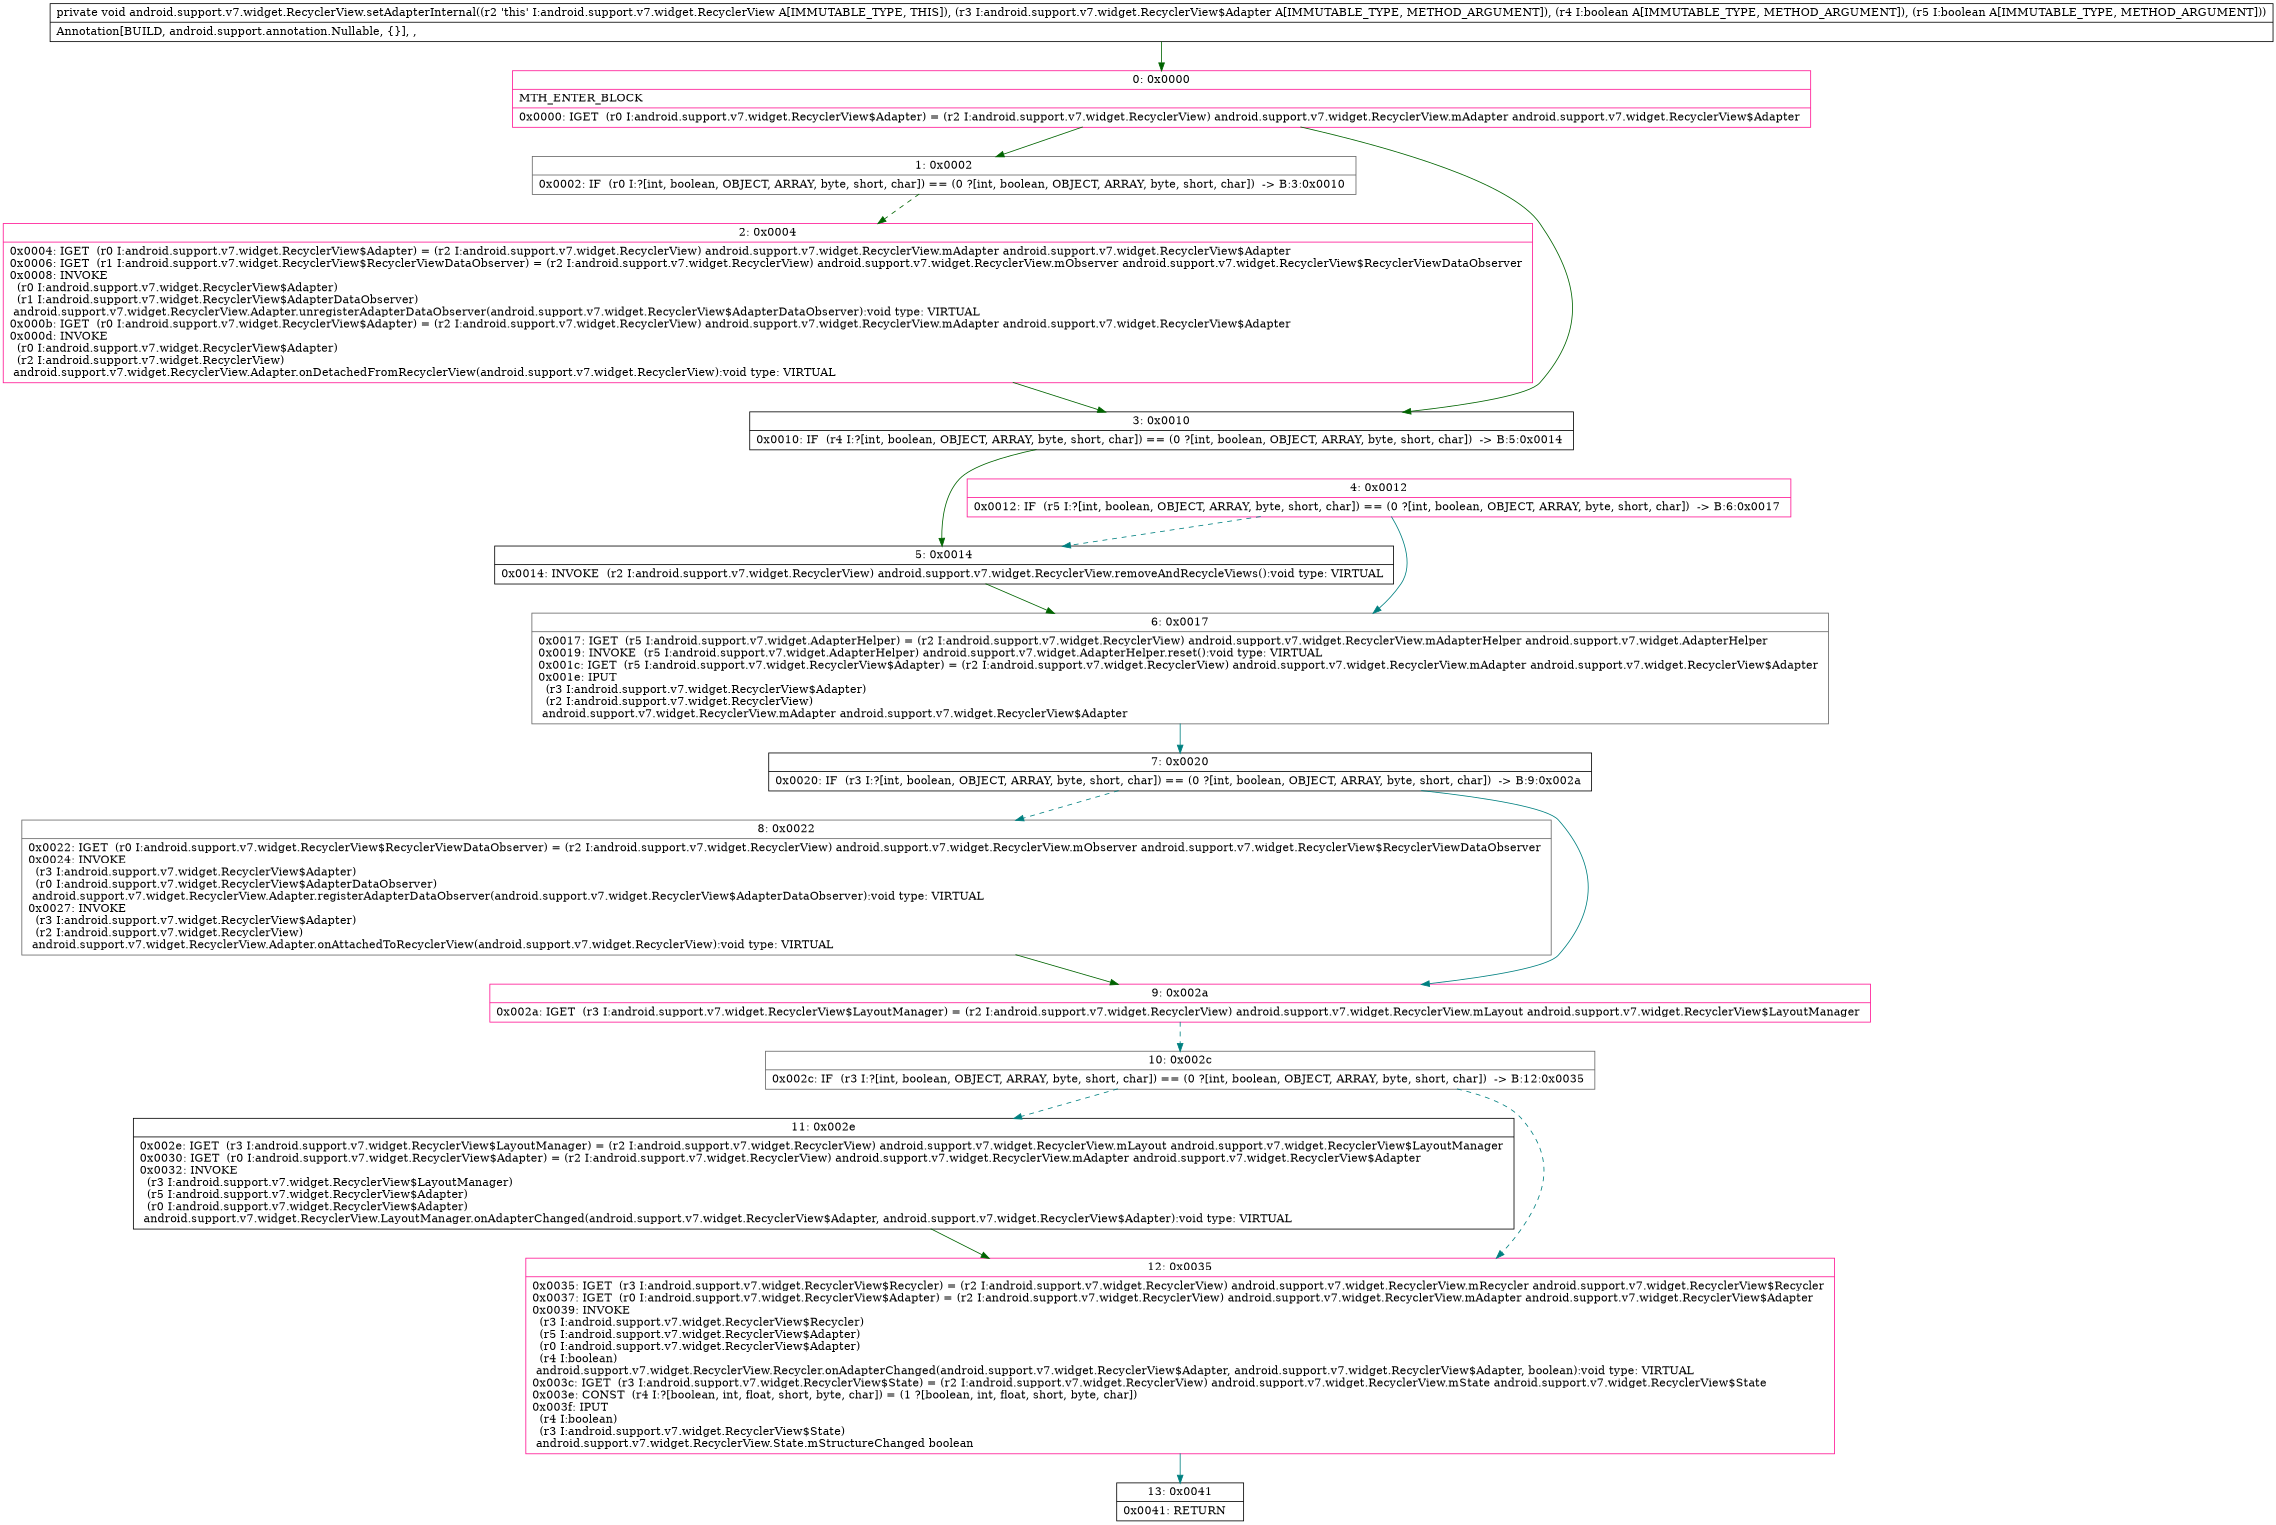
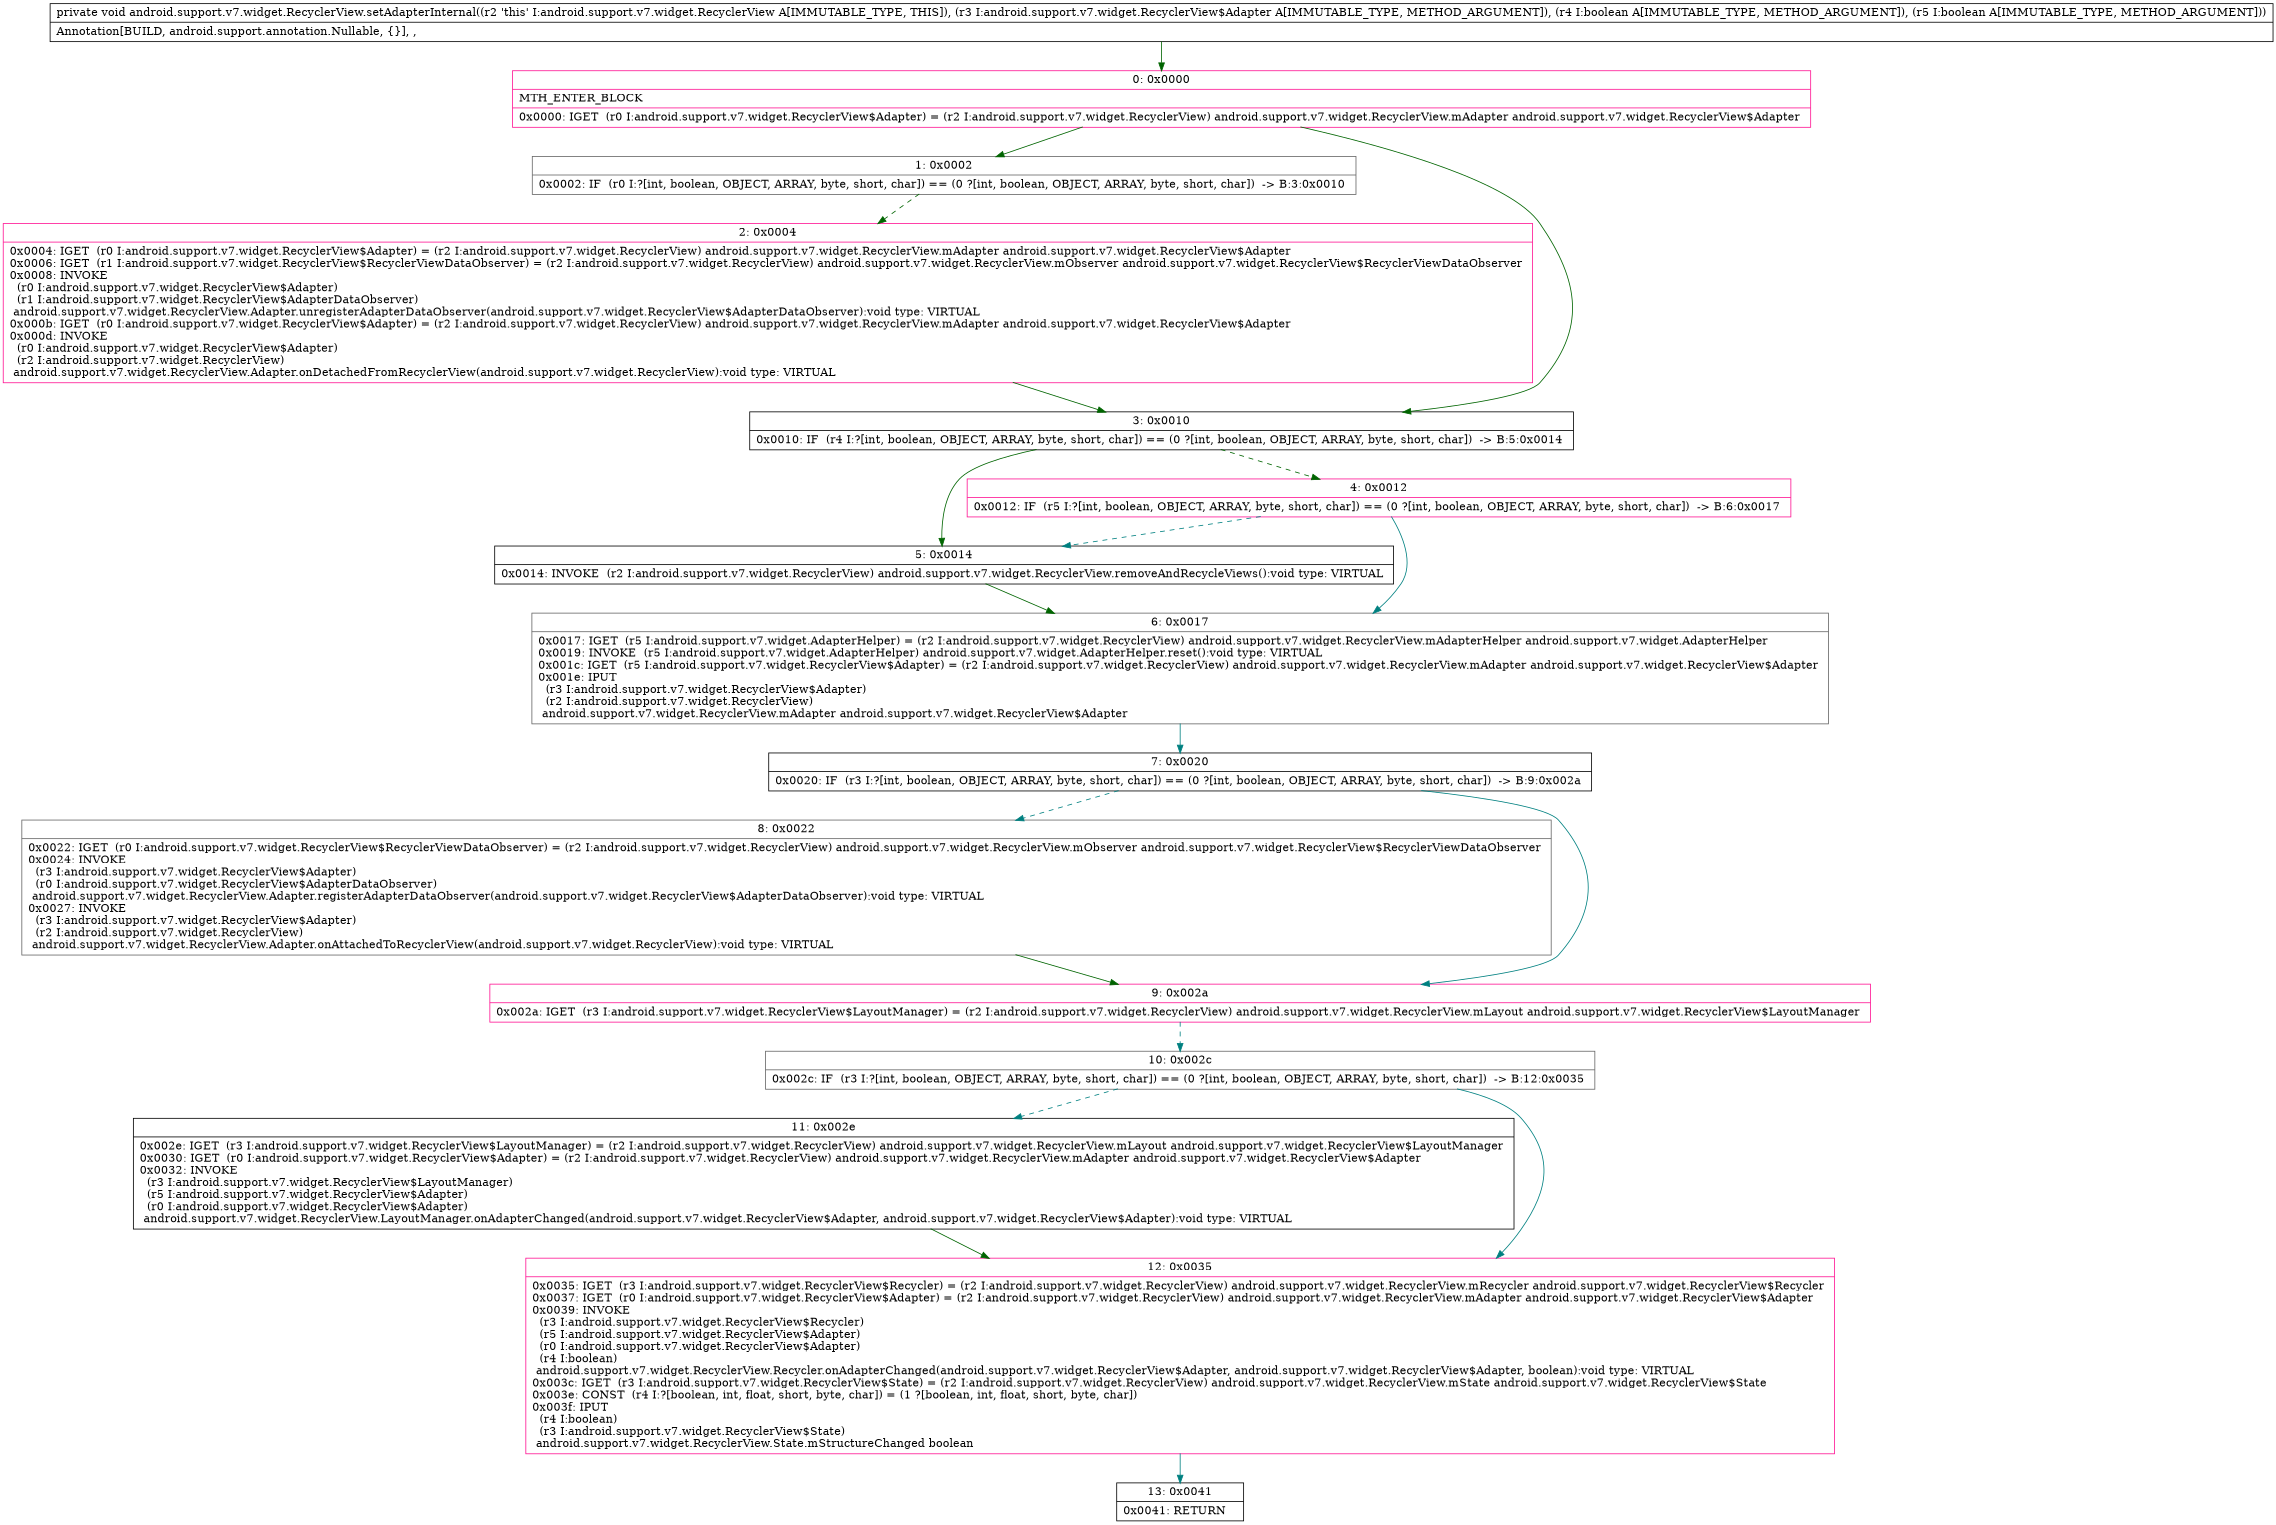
none -> (1266, 463)
(1541, 1153) -> (1541, 1153)
